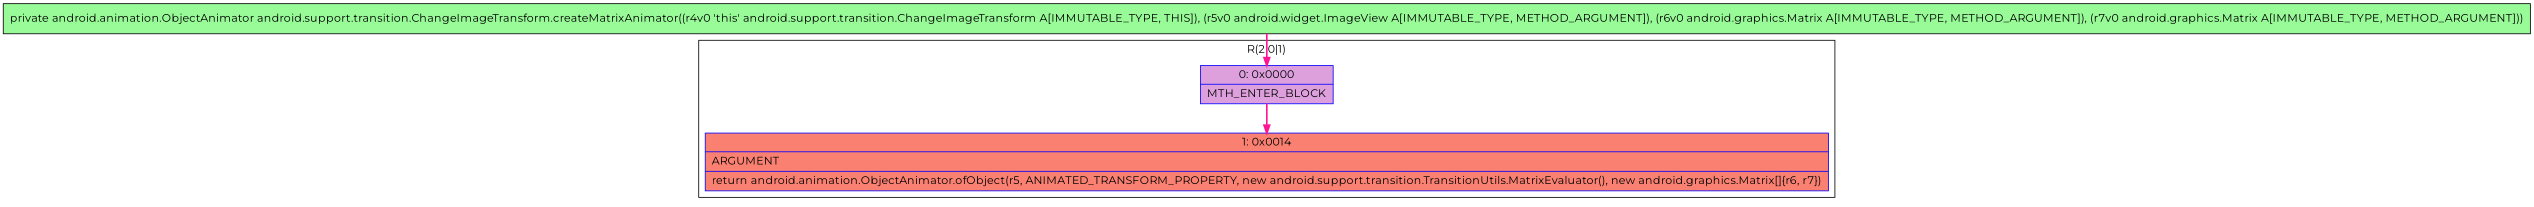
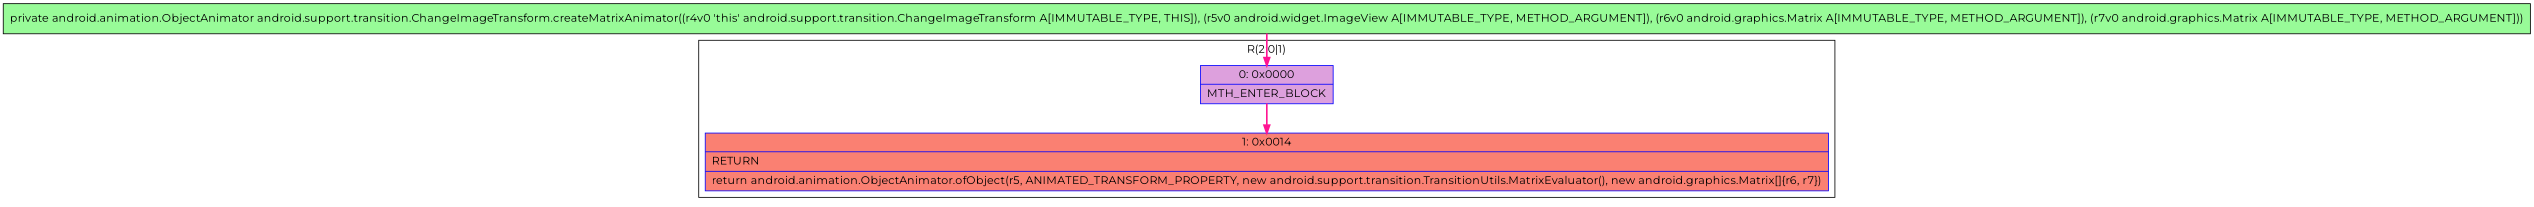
(746, 161) -> (736, 161)
